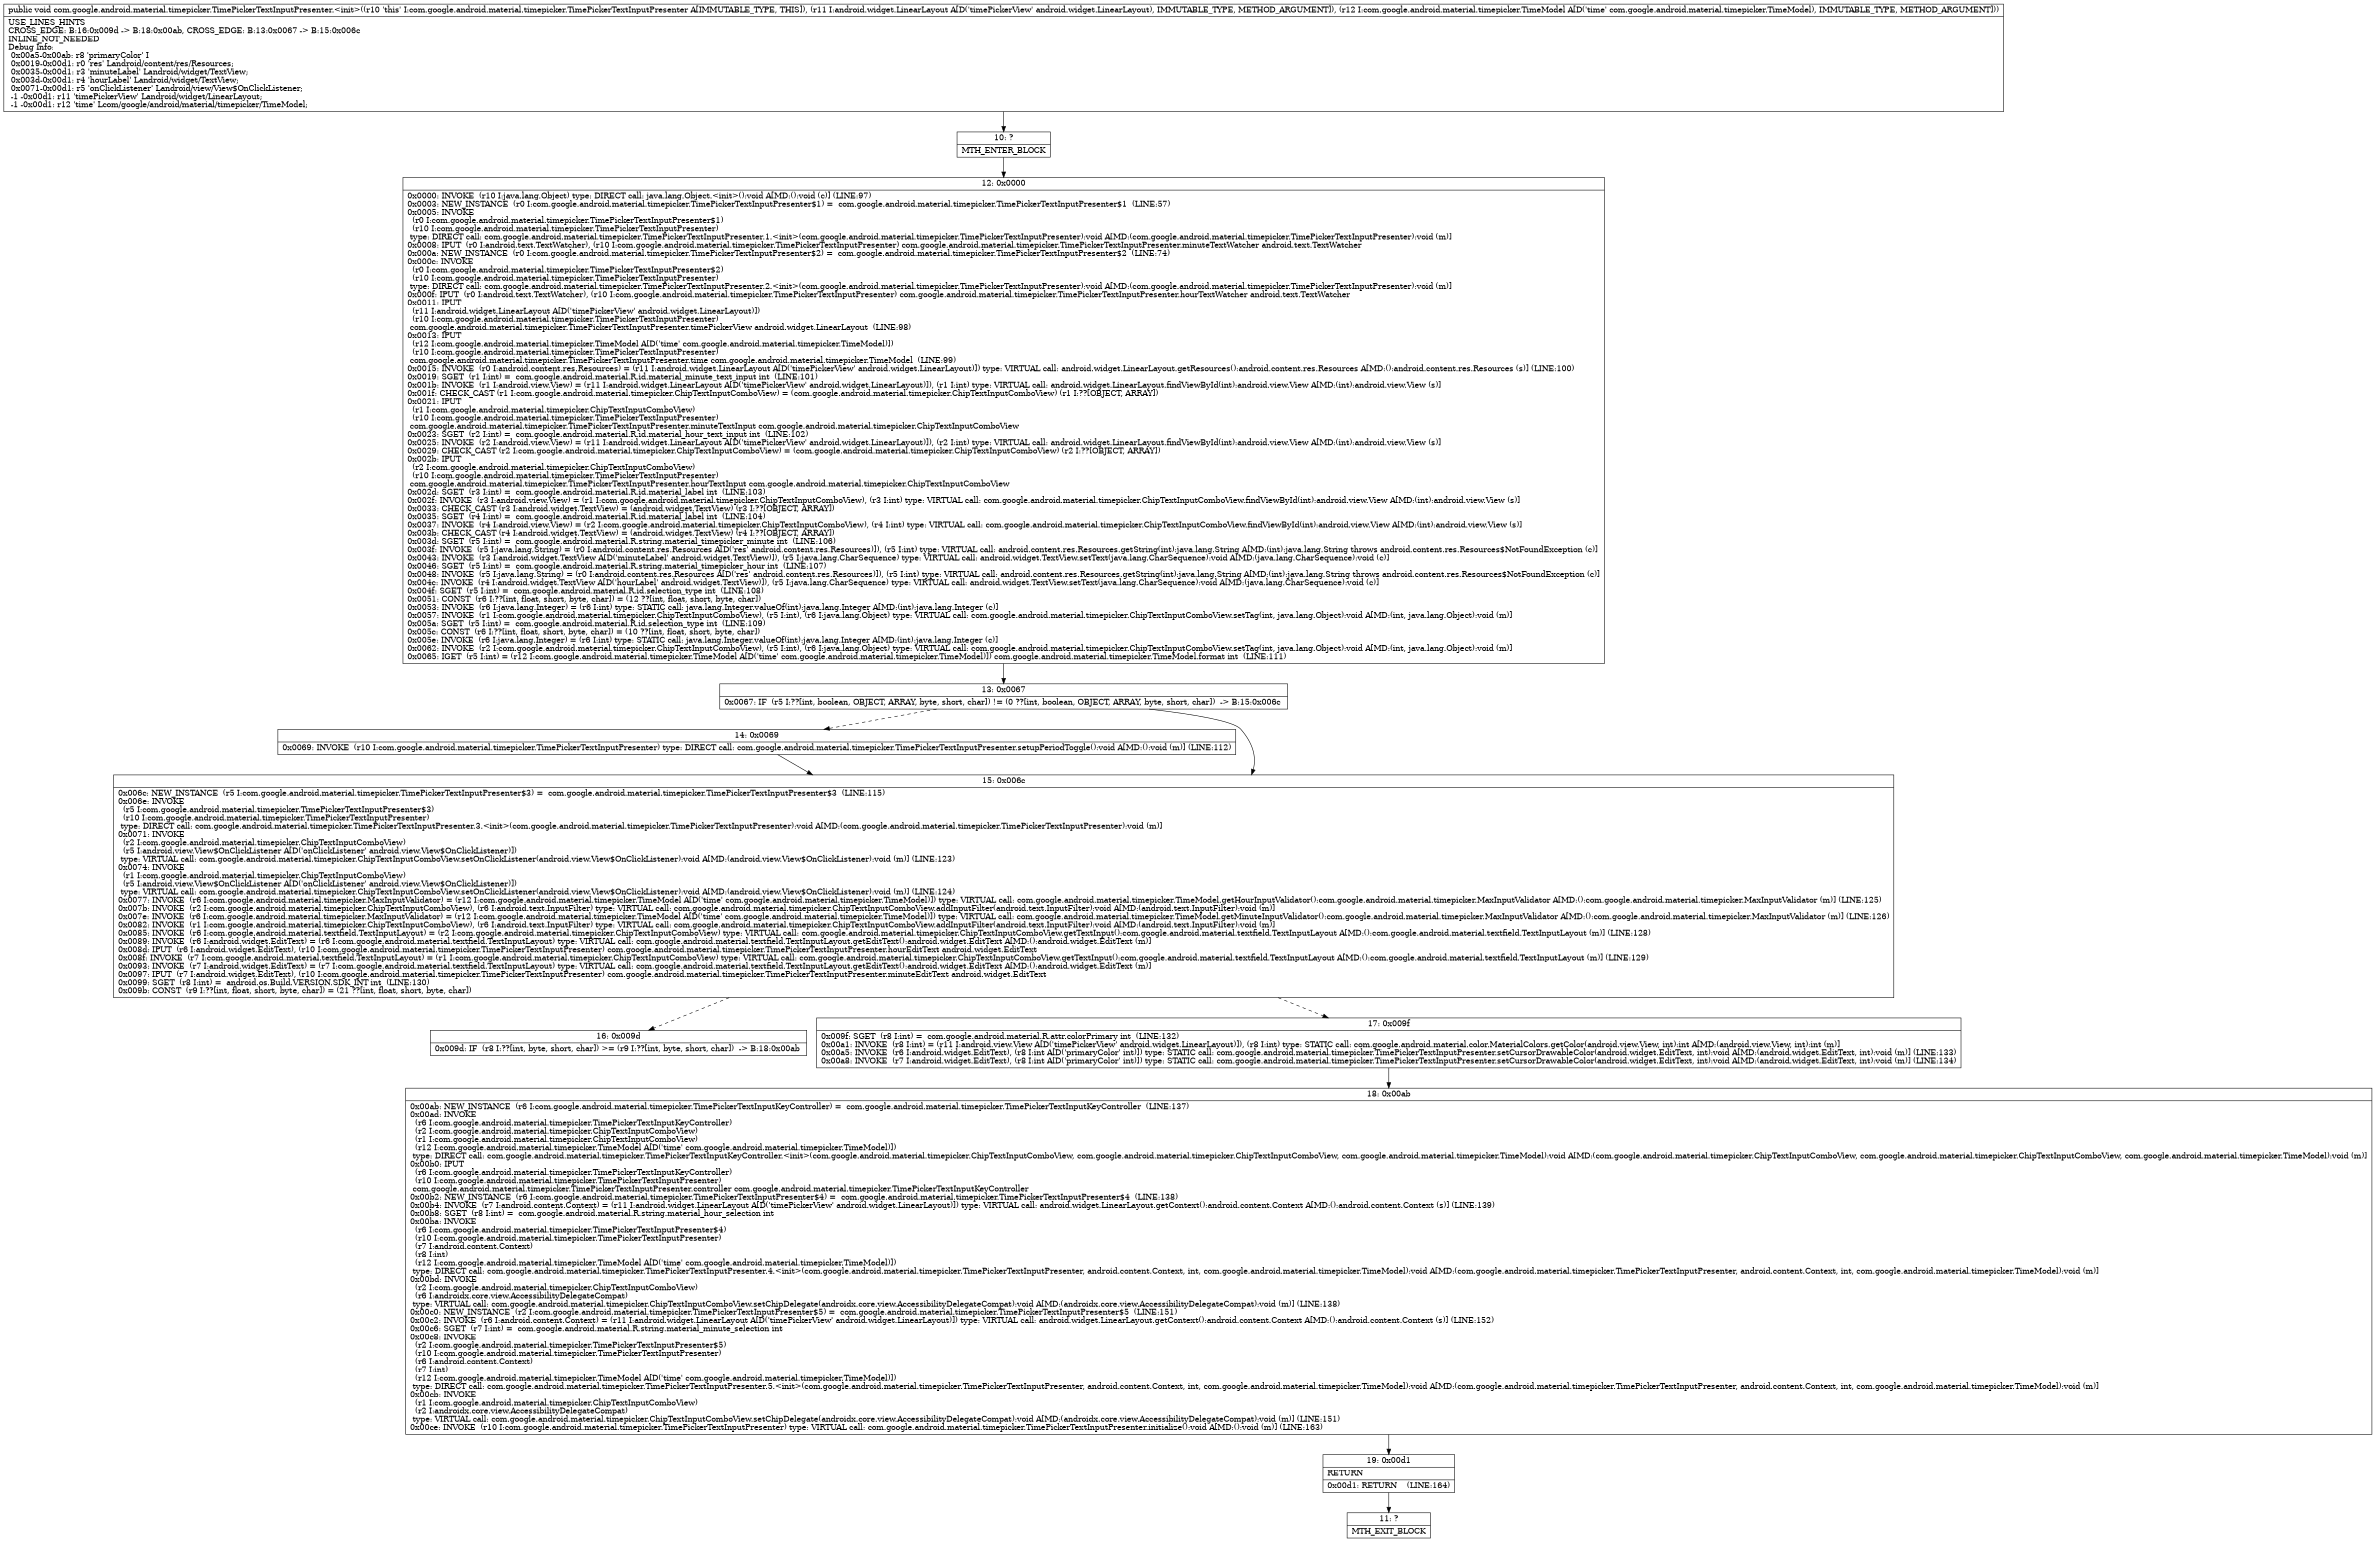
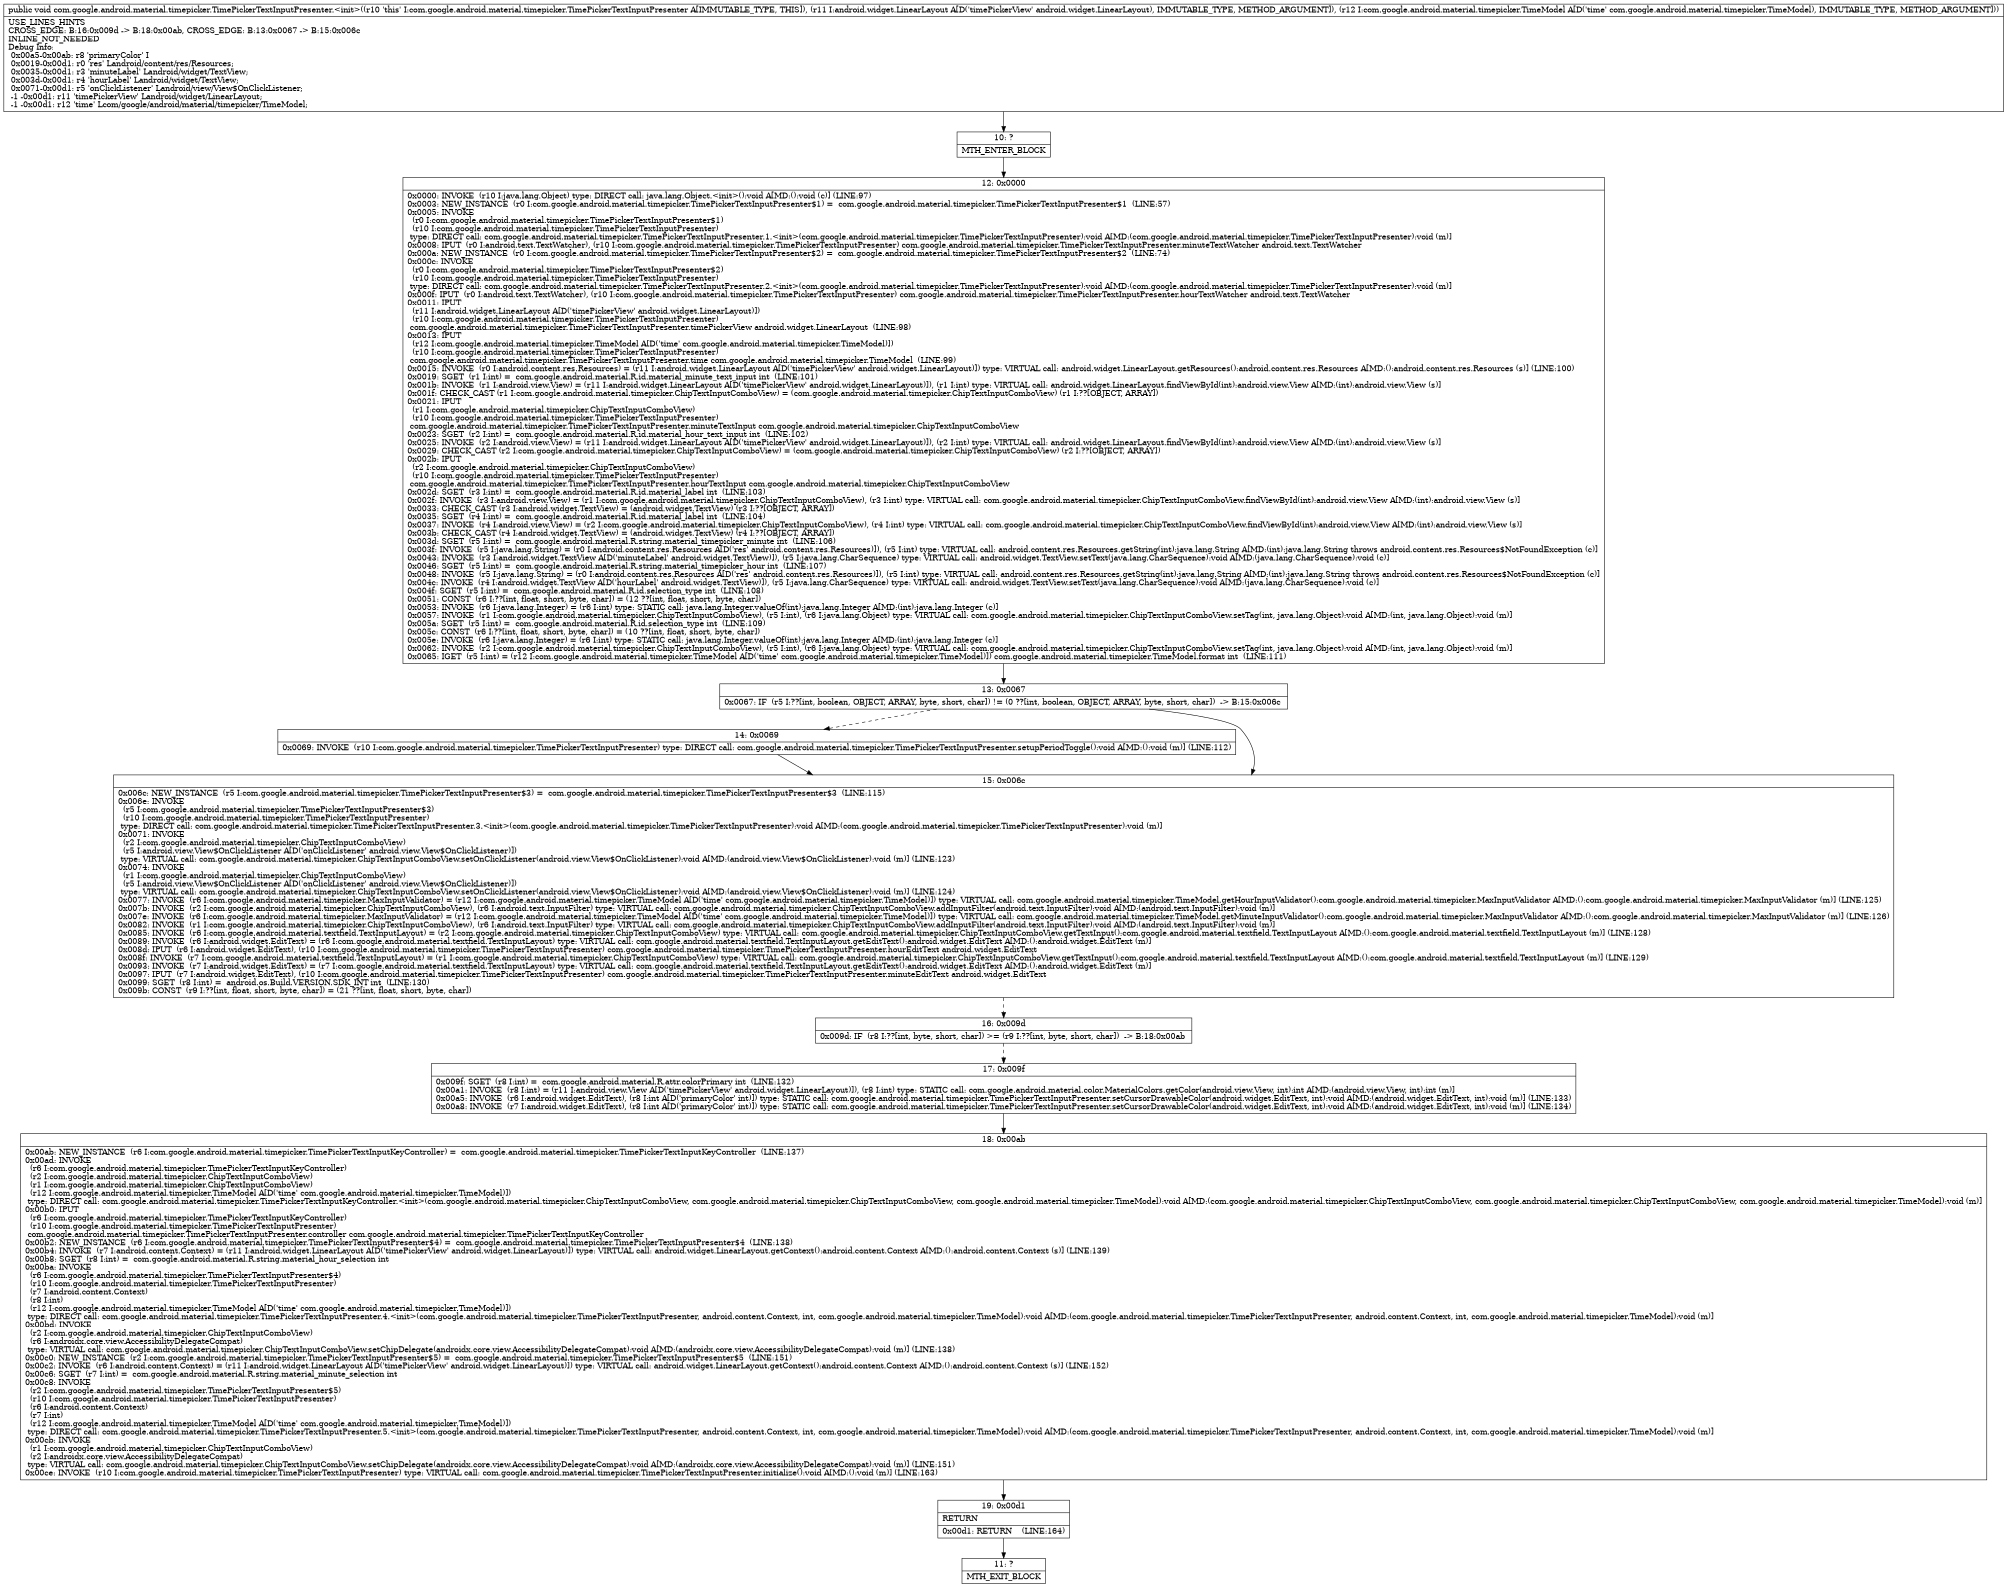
(1301, 1007) -> (1004, 1051)
